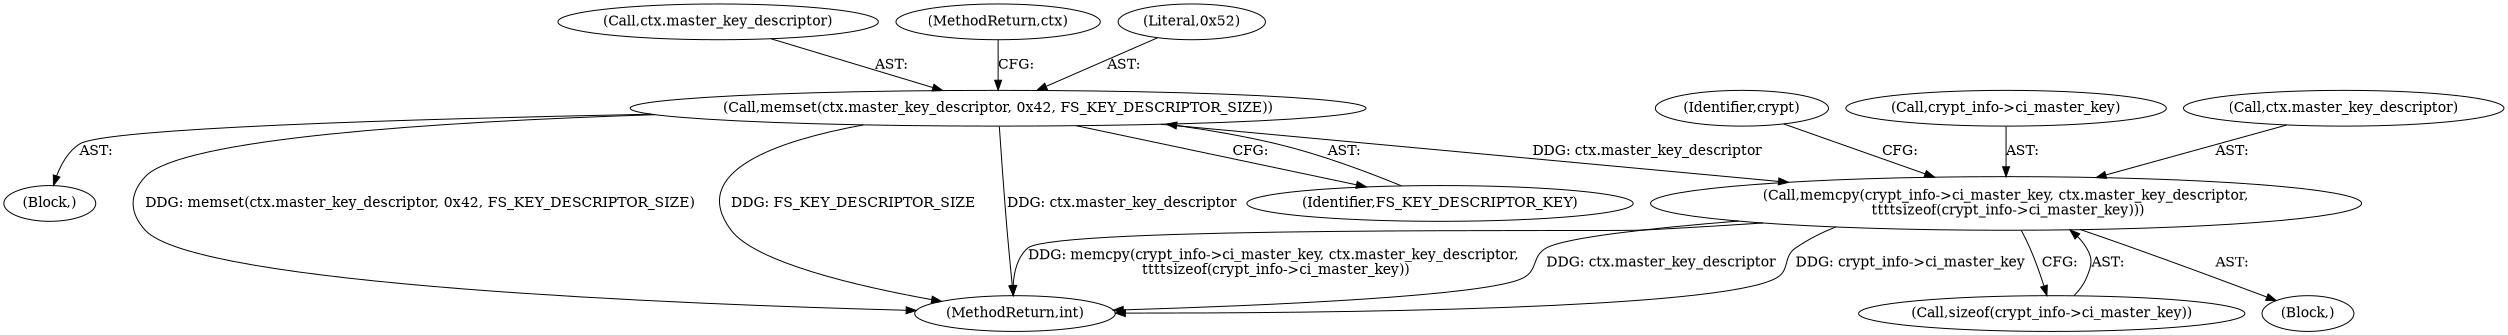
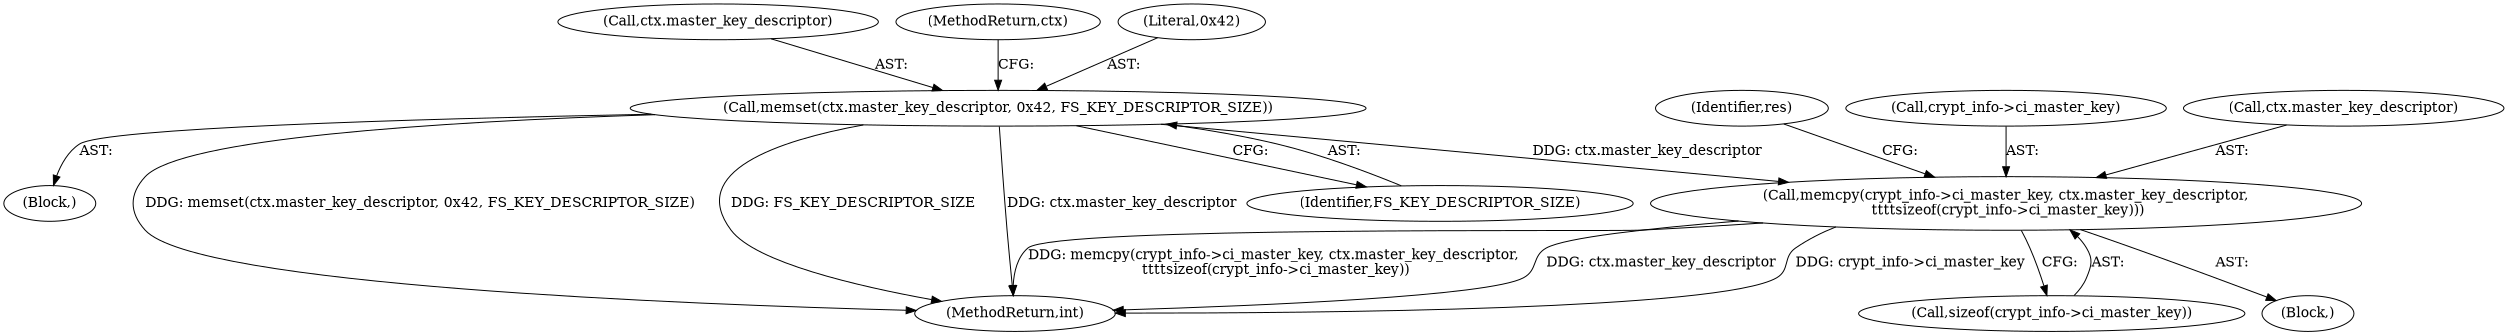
(1192, 22) -> (1192, 22)
(1742, 108) -> (1742, 108)
(1440, 203) -> (1440, 203)
